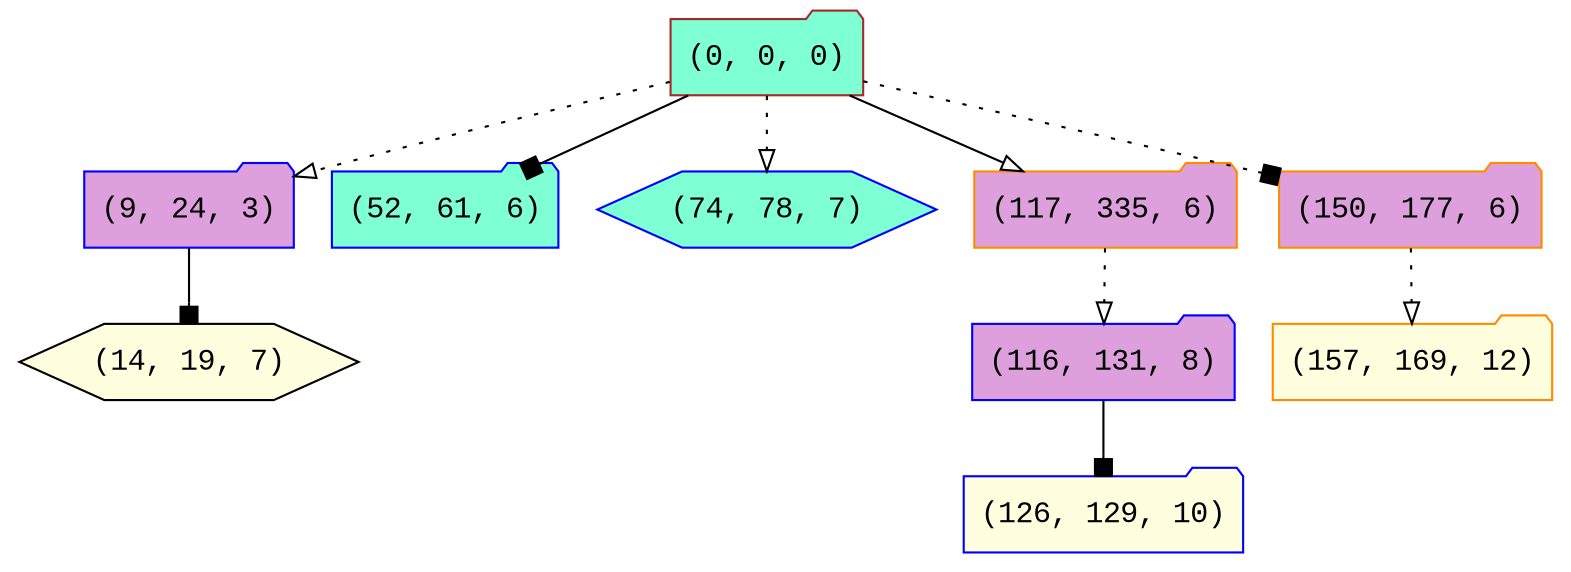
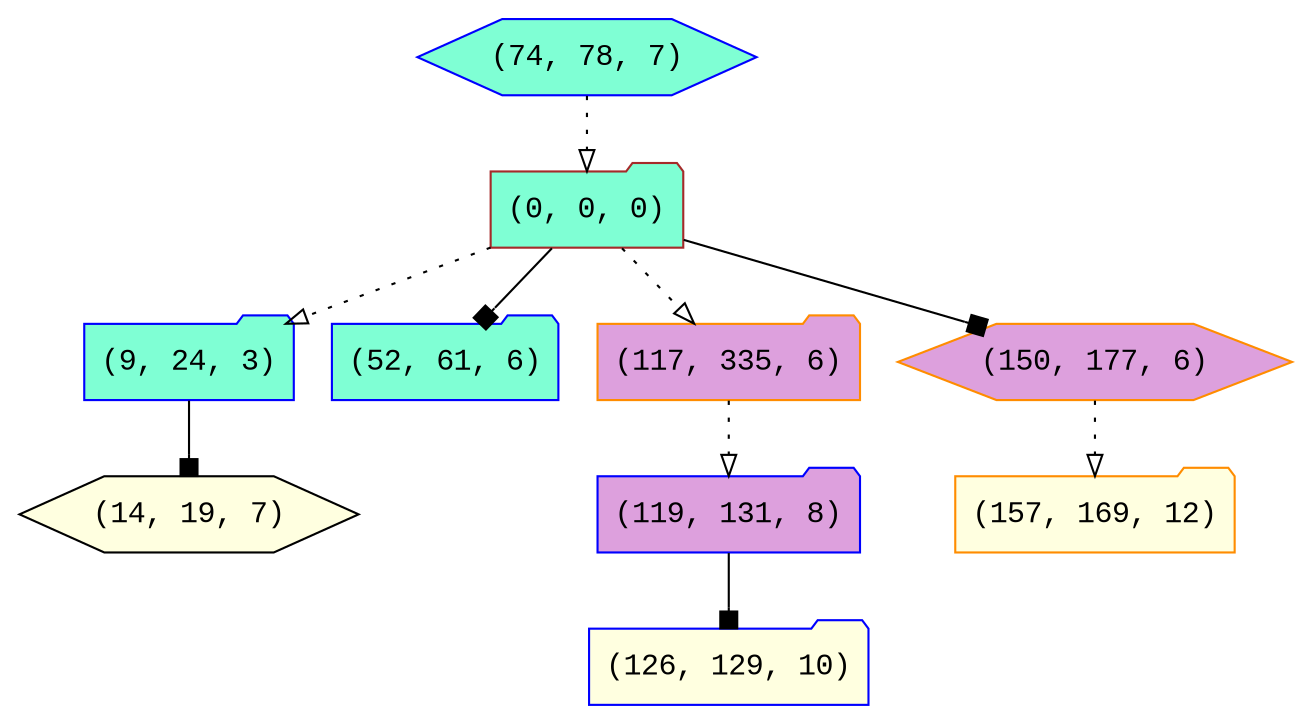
(767, 123) -> (587, 123)
(1061, 127) -> (824, 281)
(926, 129) -> (650, 278)
(189, 210) -> (189, 362)
(1410, 210) -> (1095, 362)
(1103, 362) -> (729, 514)
